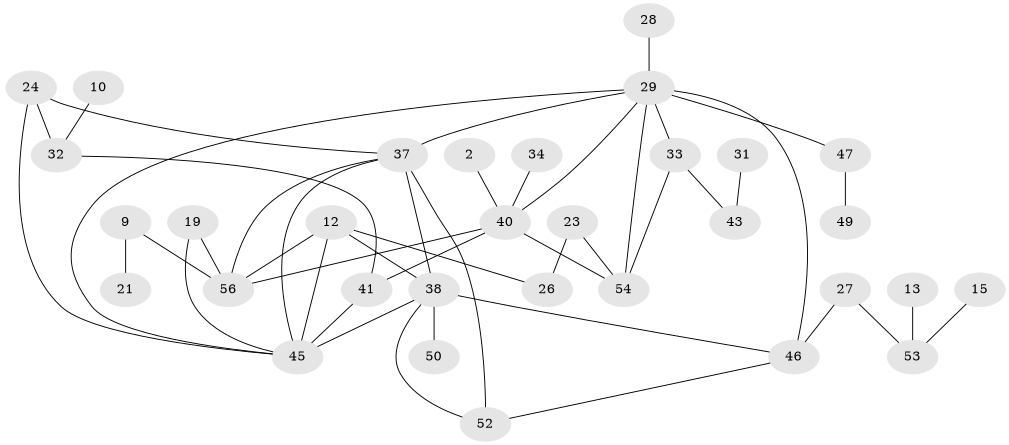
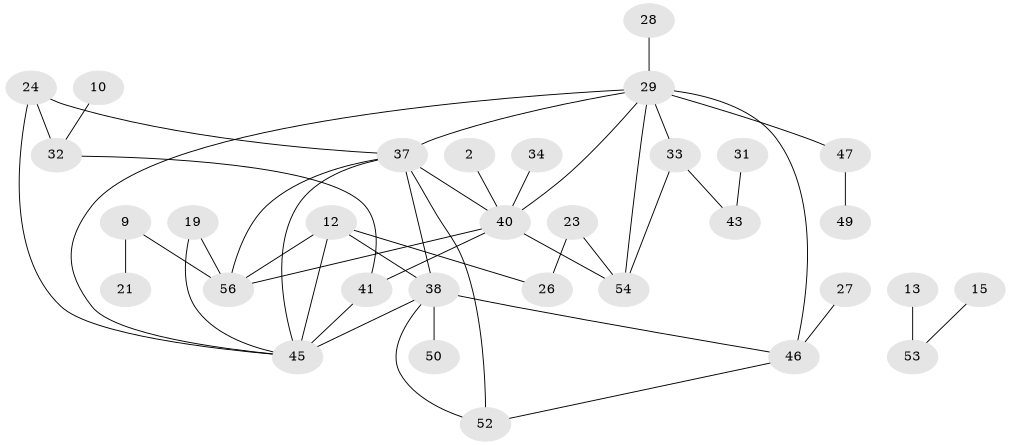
none -> (454, 189)
(879, 323) -> none
